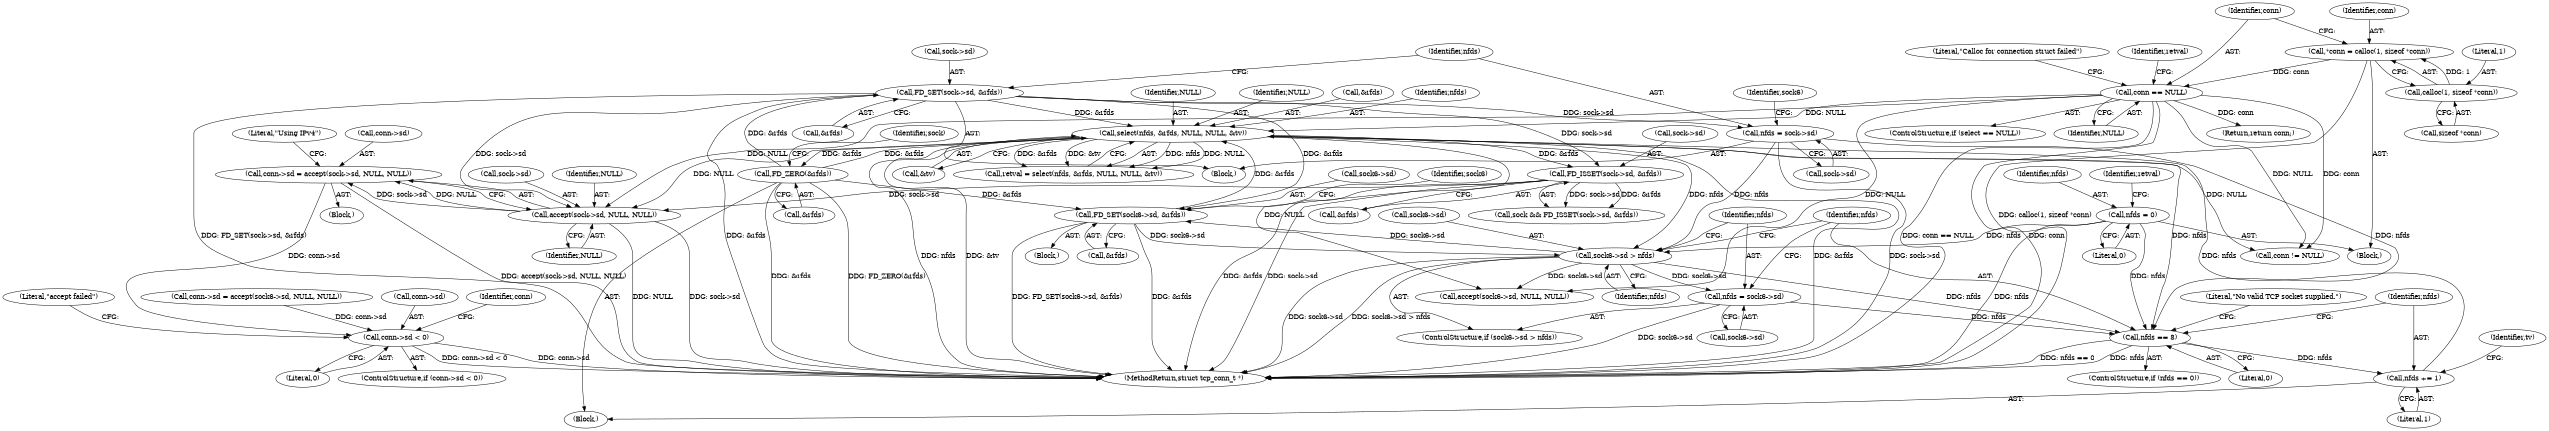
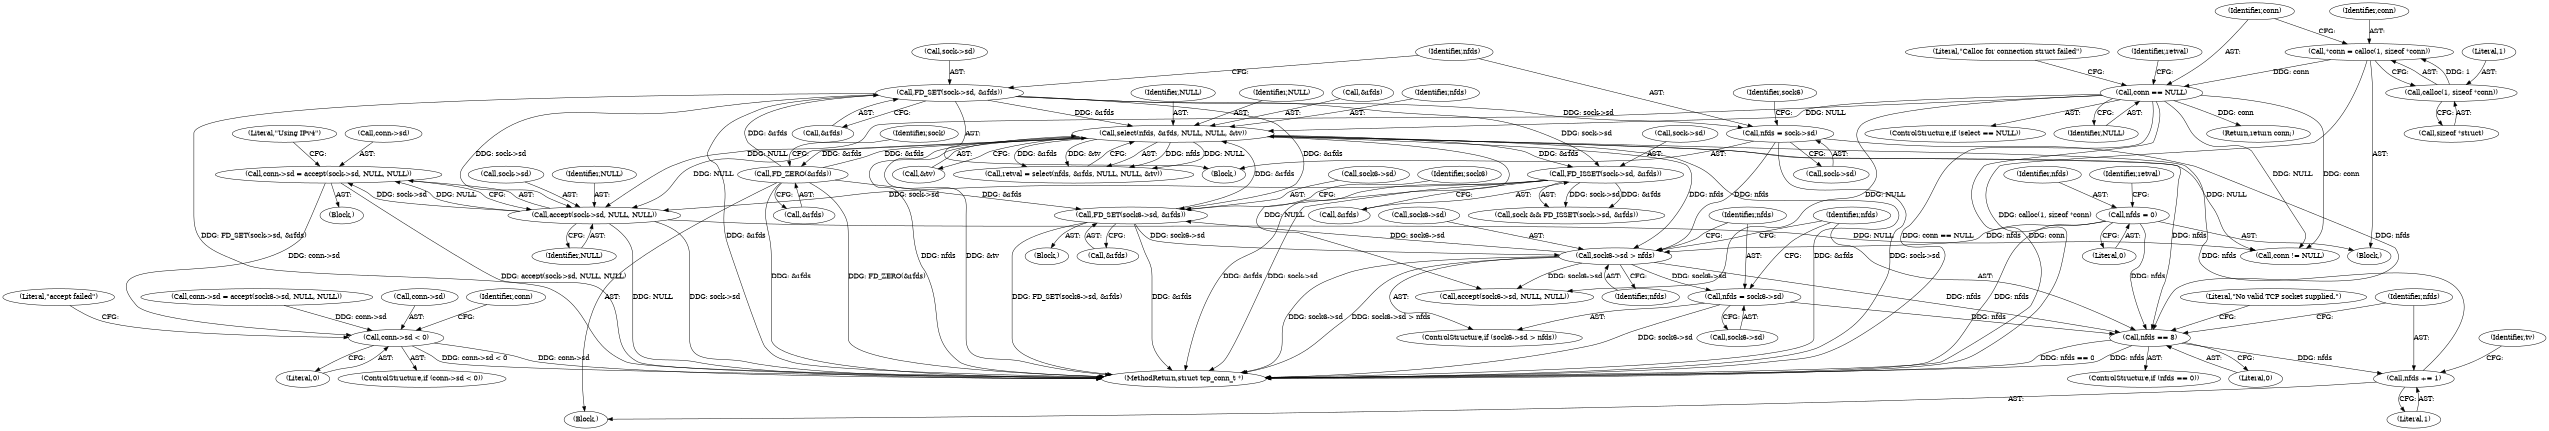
(2451, 134) -> (2451, 134)
none -> (1420, 226)
